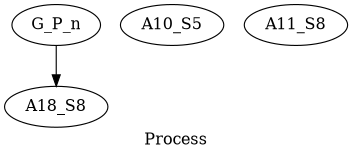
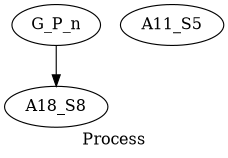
(172, 25) -> none
(296, 25) -> (172, 25)
